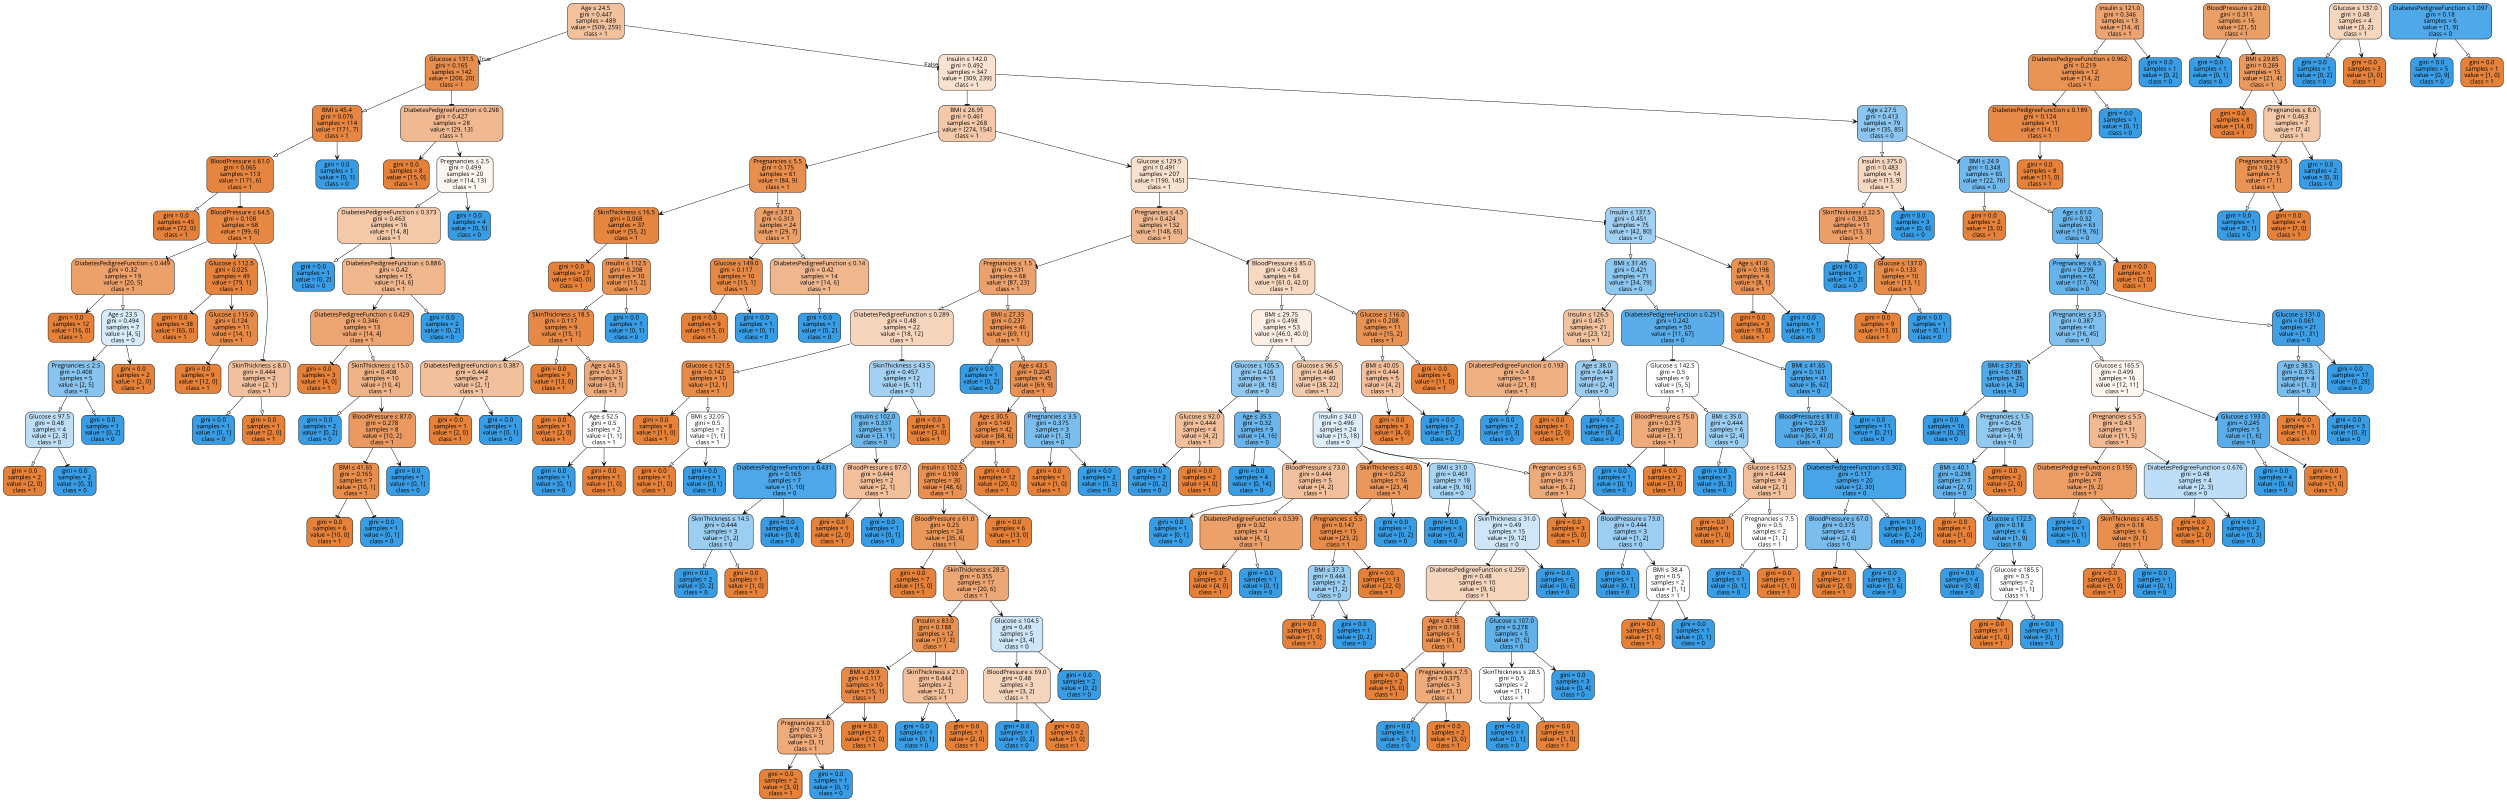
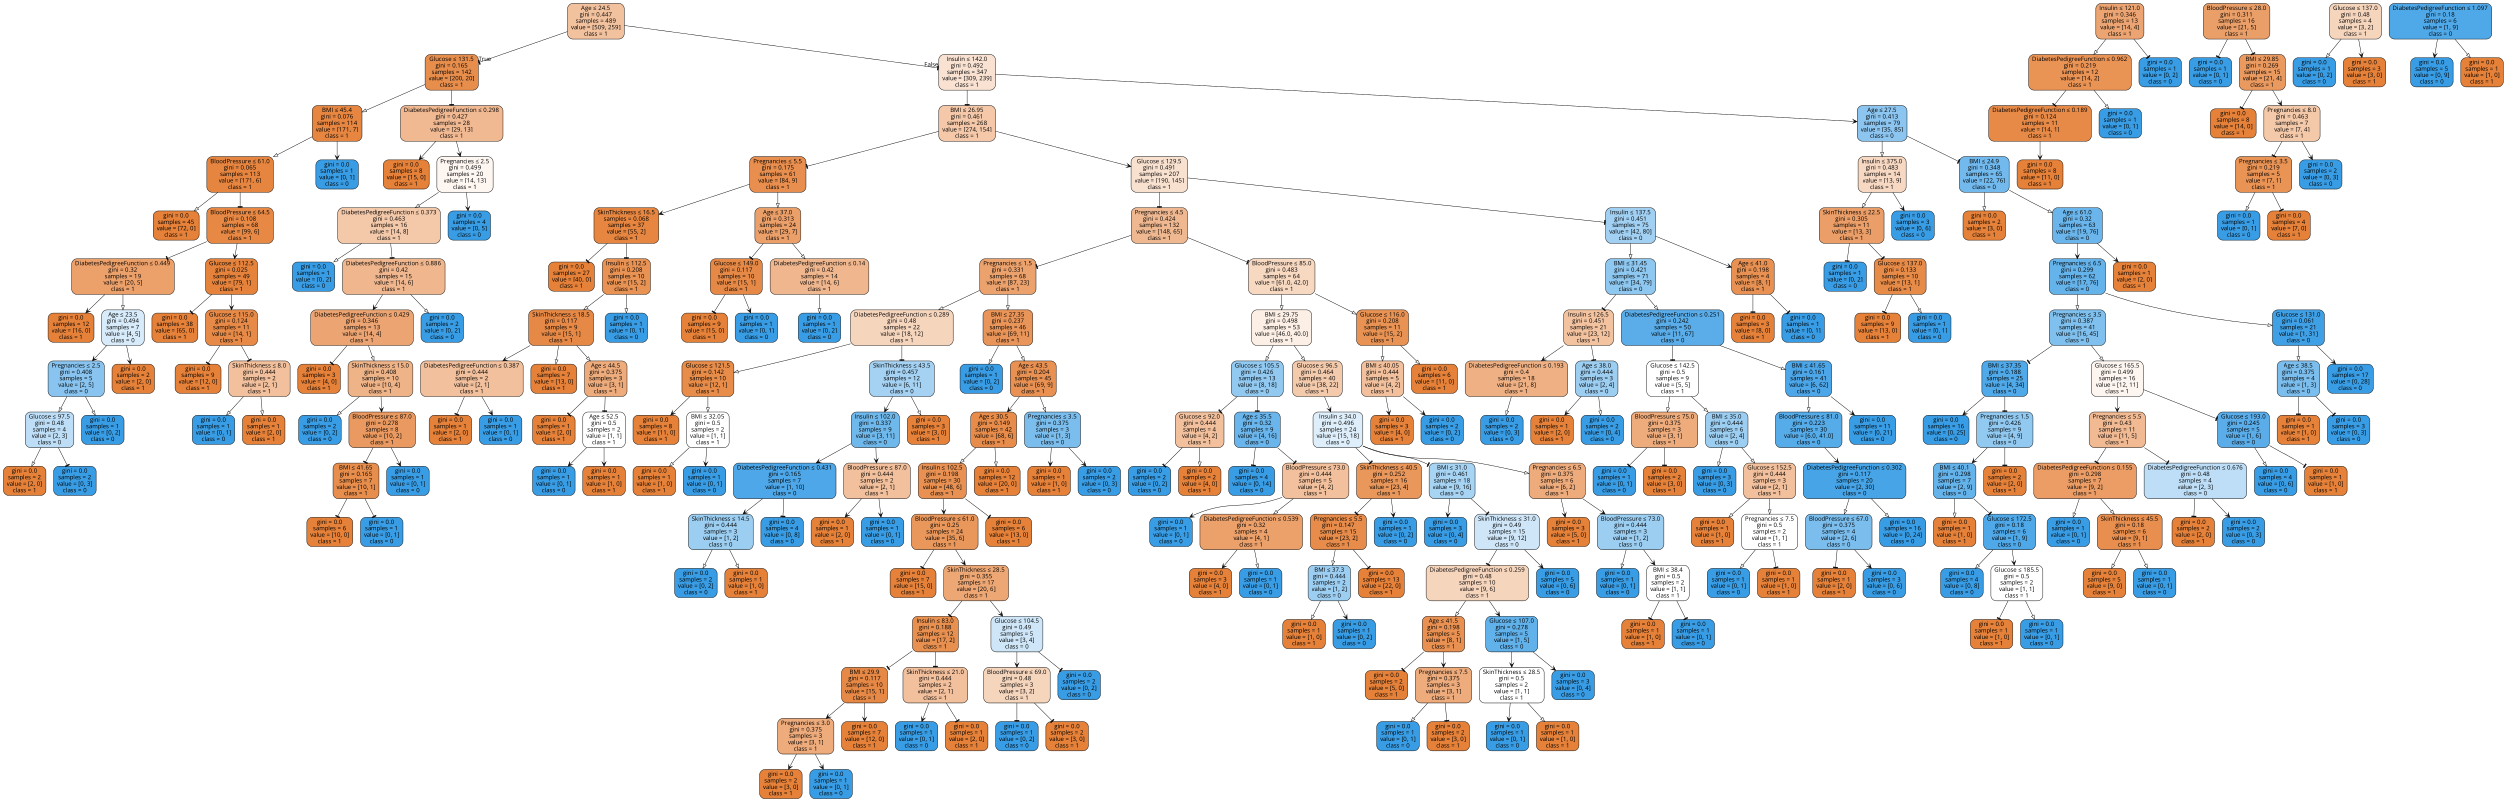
(626, 219) -> (626, 219)
(267, 300) -> (245, 352)
(1747, 454) -> (1747, 454)
